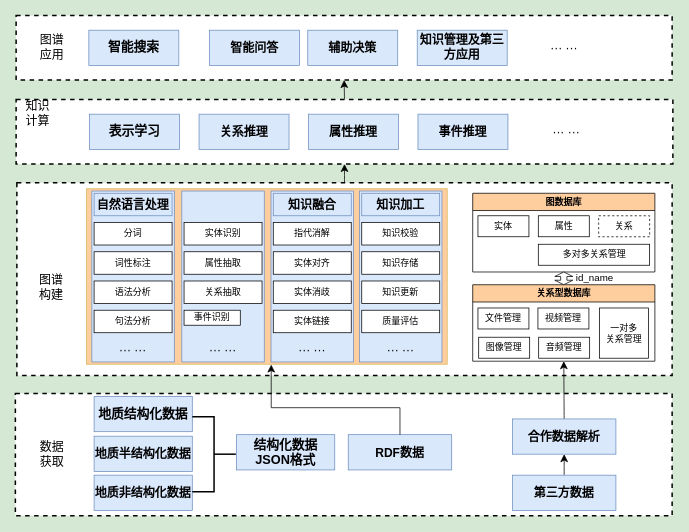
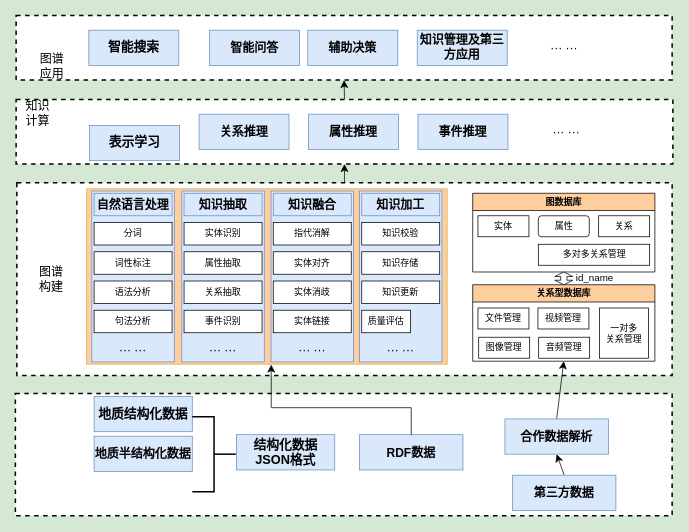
(52, 48) -> (52, 66)
(135, 132) -> (135, 143)
none -> (223, 204)
(564, 226) -> (564, 226)
(624, 226) -> (624, 226)
(51, 287) -> (51, 279)
(212, 318) -> (223, 321)
(401, 321) -> (386, 321)
(564, 437) -> (557, 437)
(400, 452) -> (411, 452)
(52, 454) -> none
(143, 493) -> none
